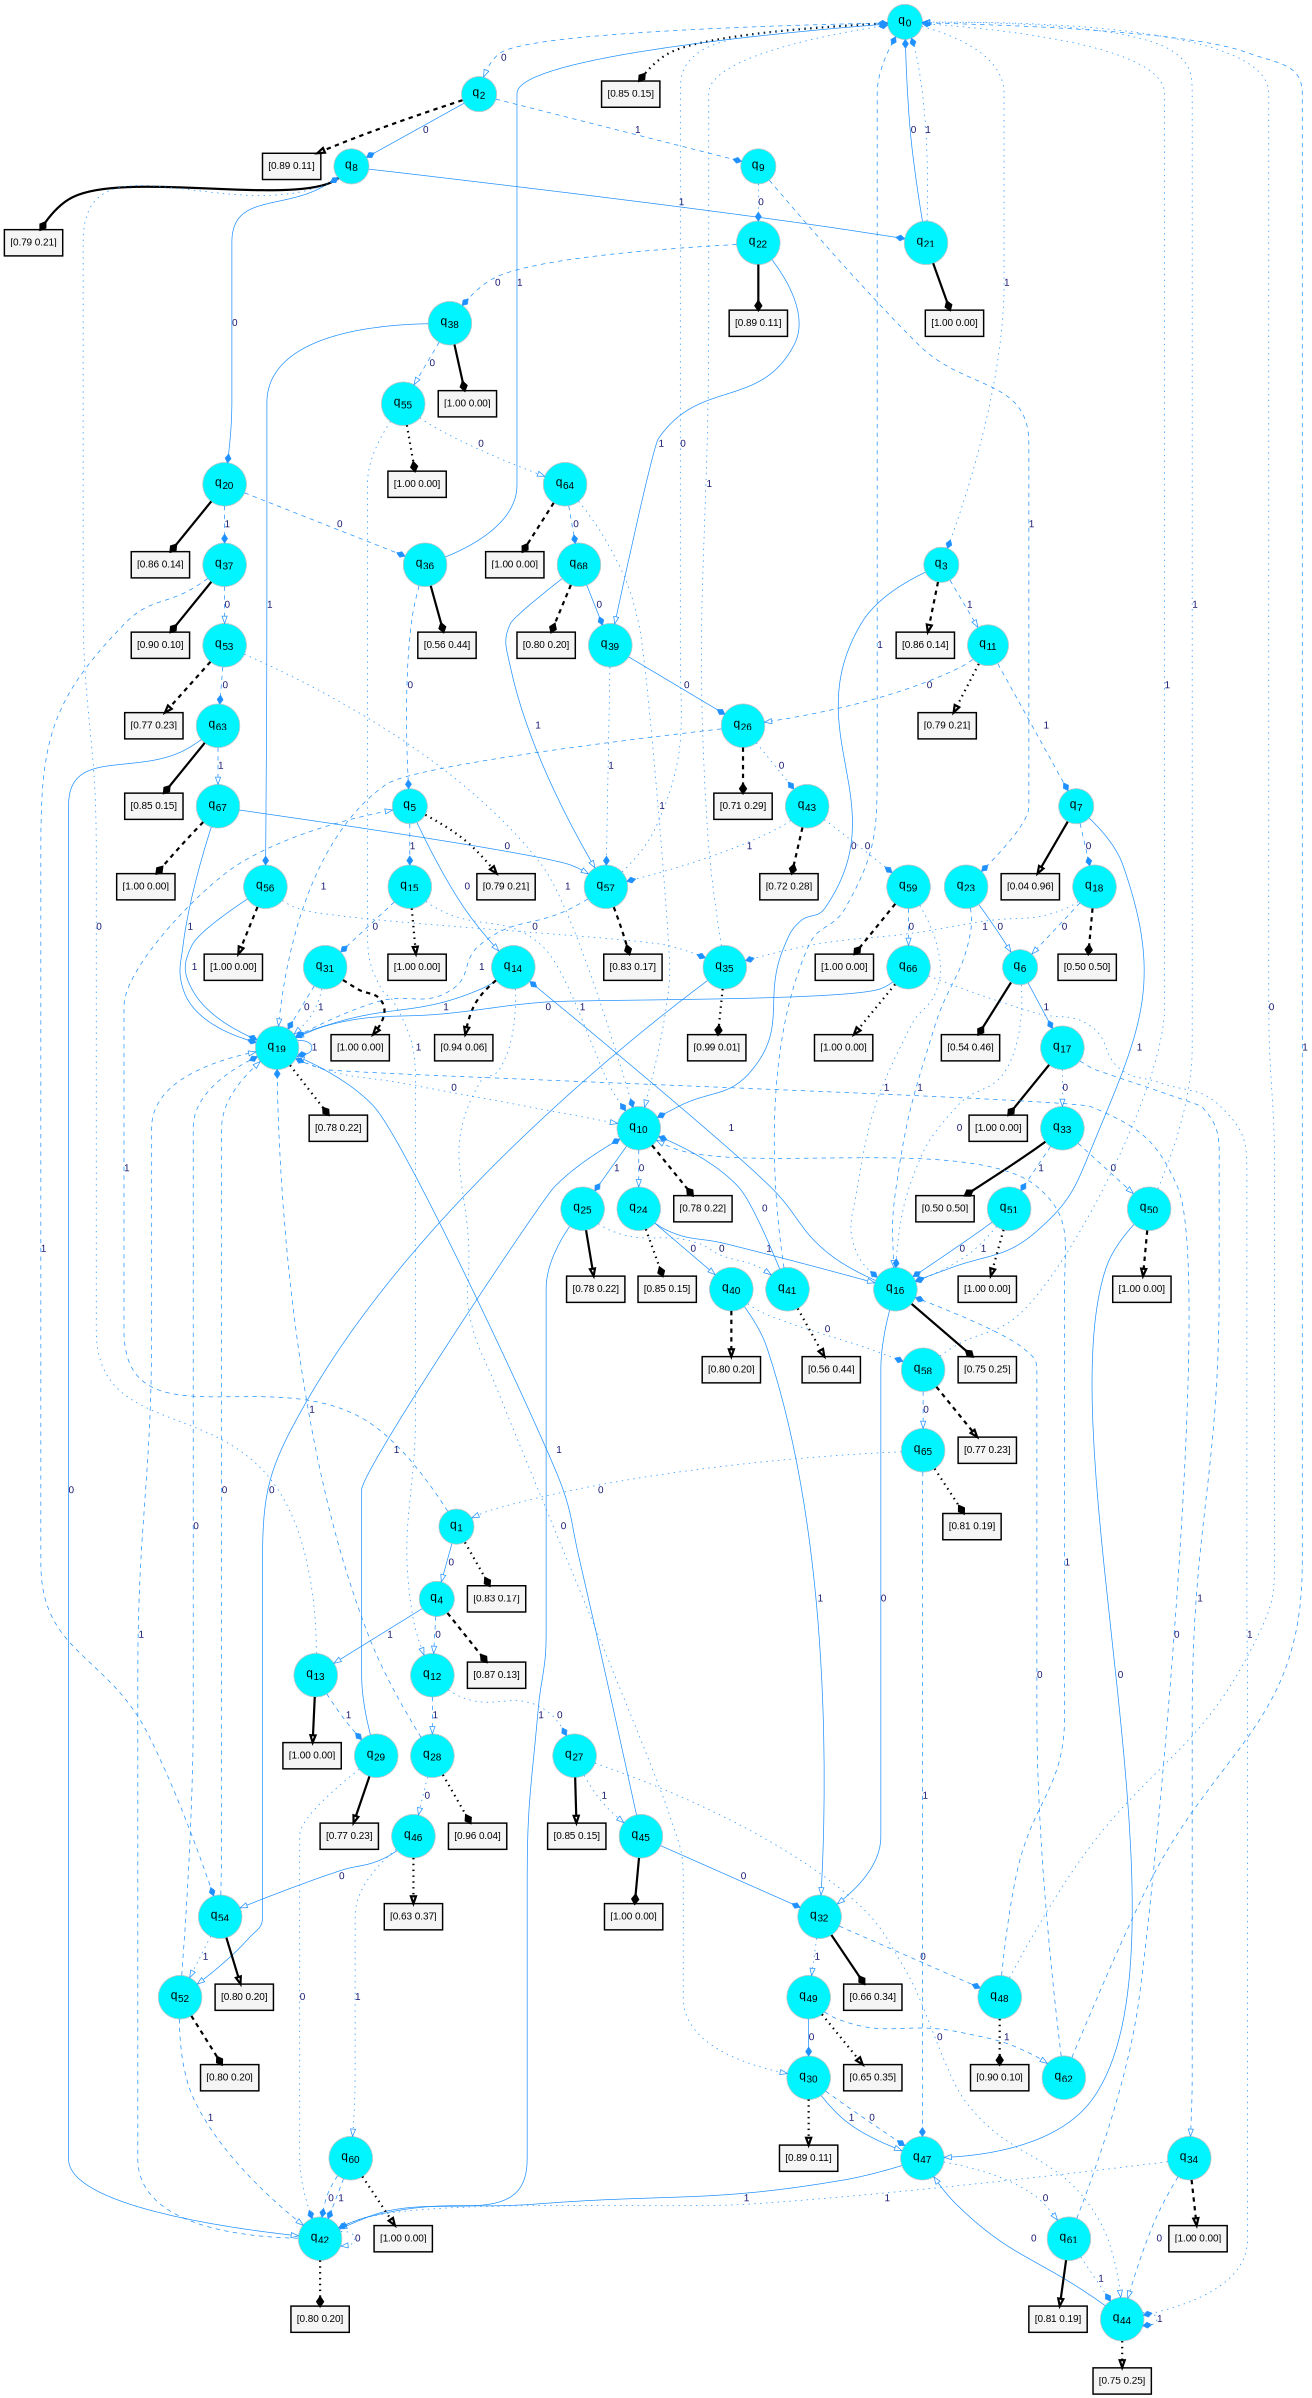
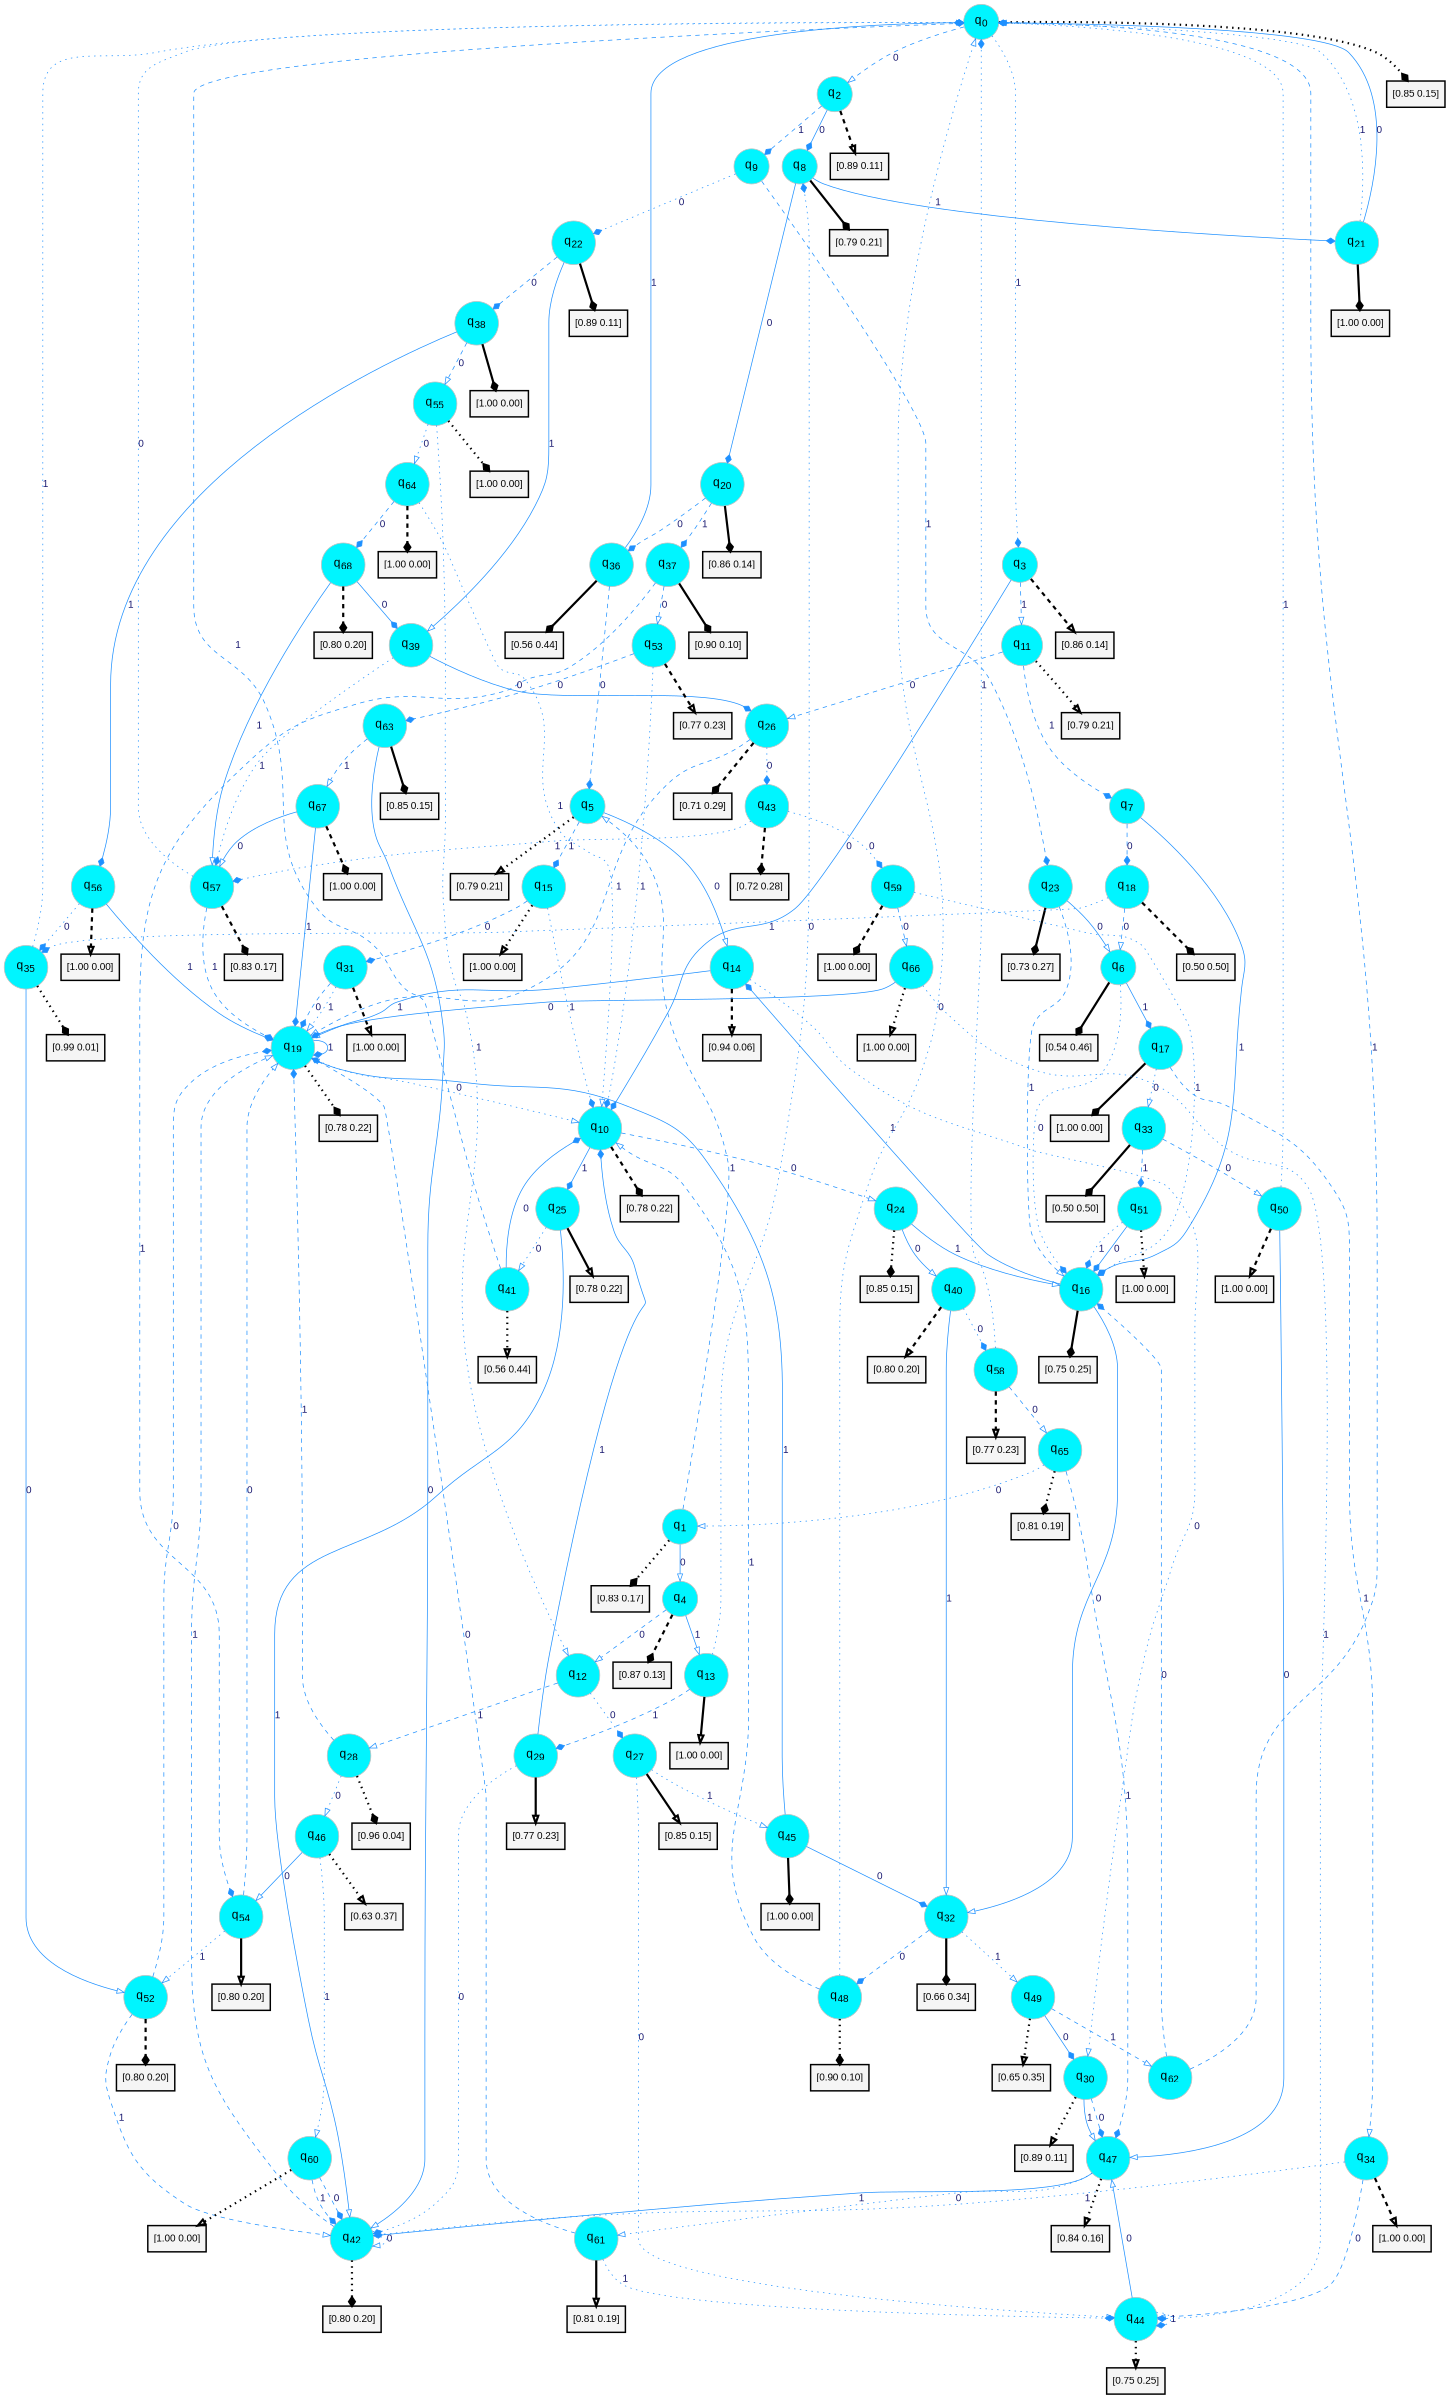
(1030, 887) -> none
none -> (1031, 967)
none -> (1080, 2239)
